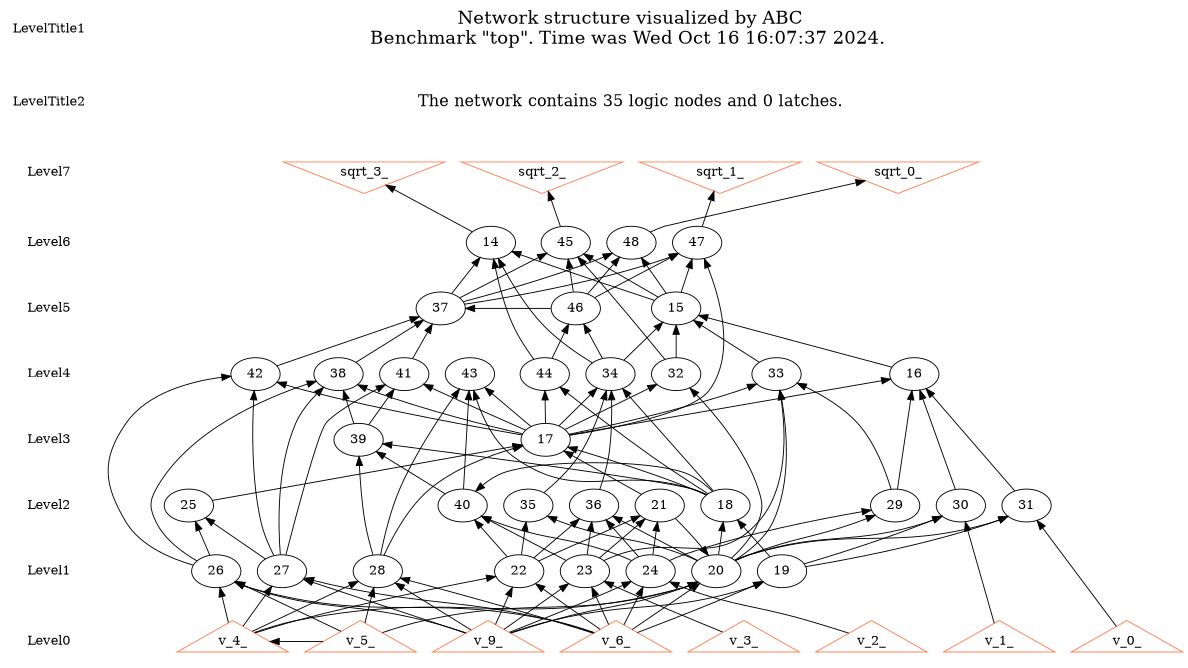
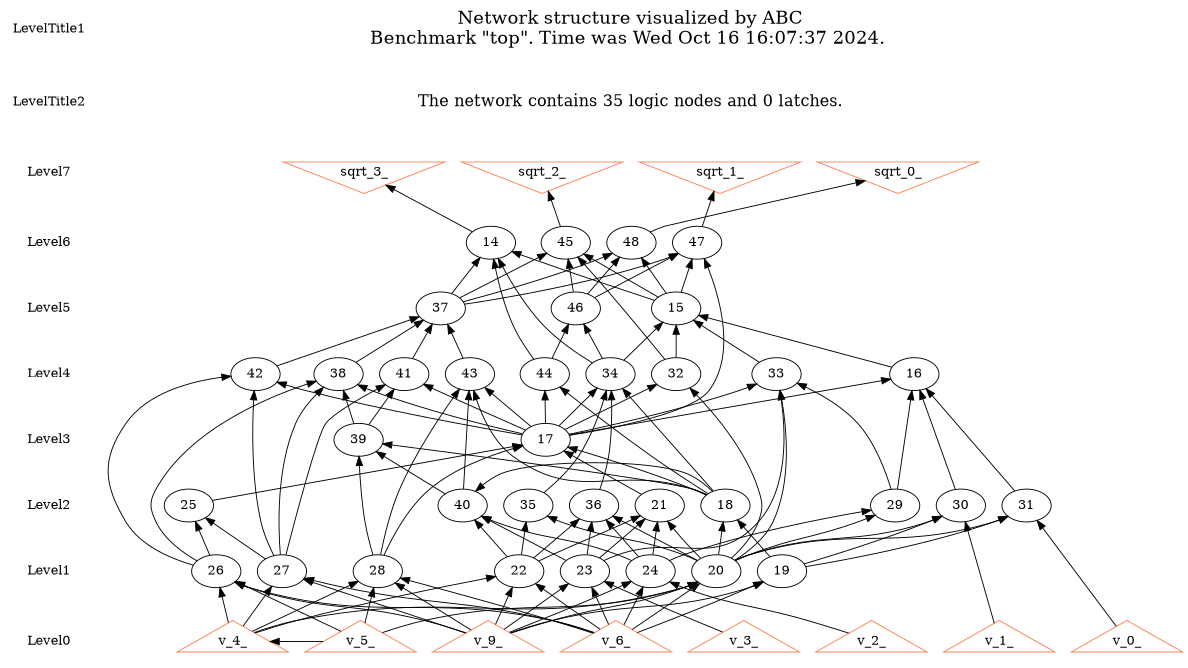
(513, 308) -> (457, 346)
(689, 533) -> (685, 542)
